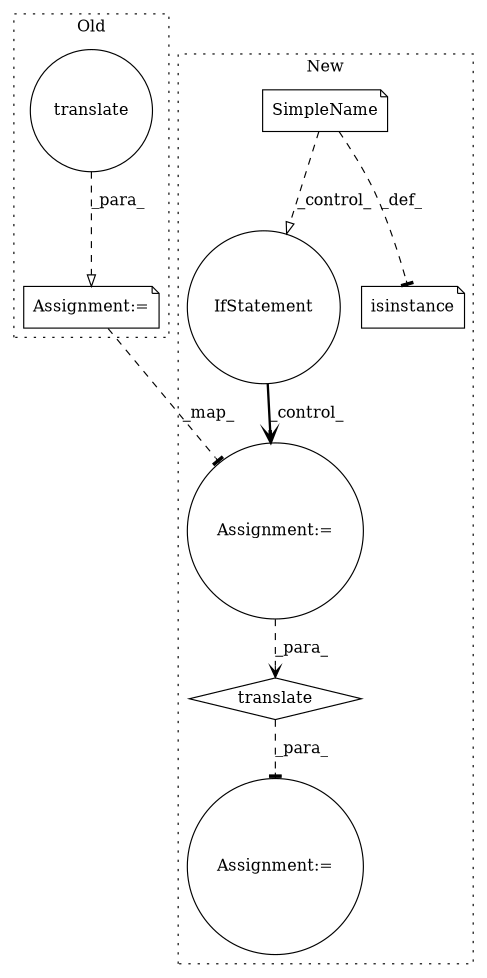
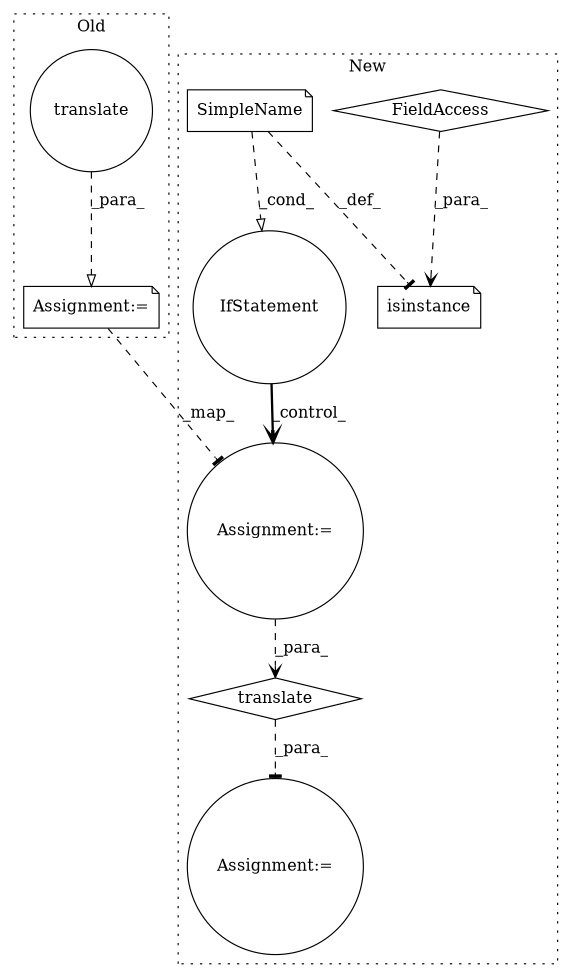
none -> (441, 111)
(334, 201) -> (287, 201)
